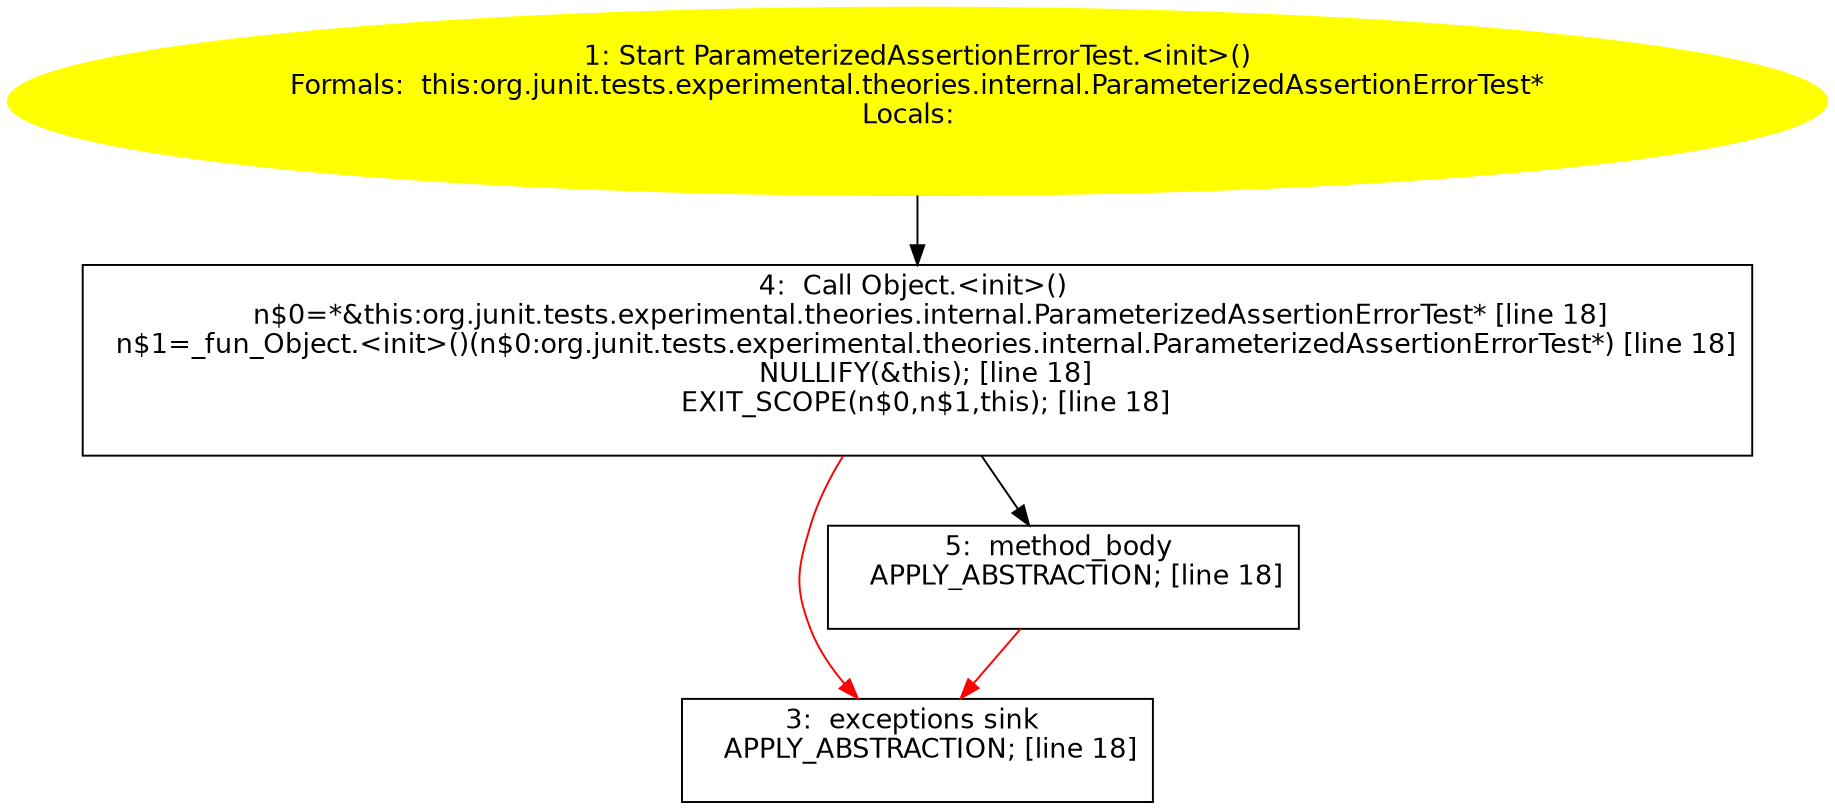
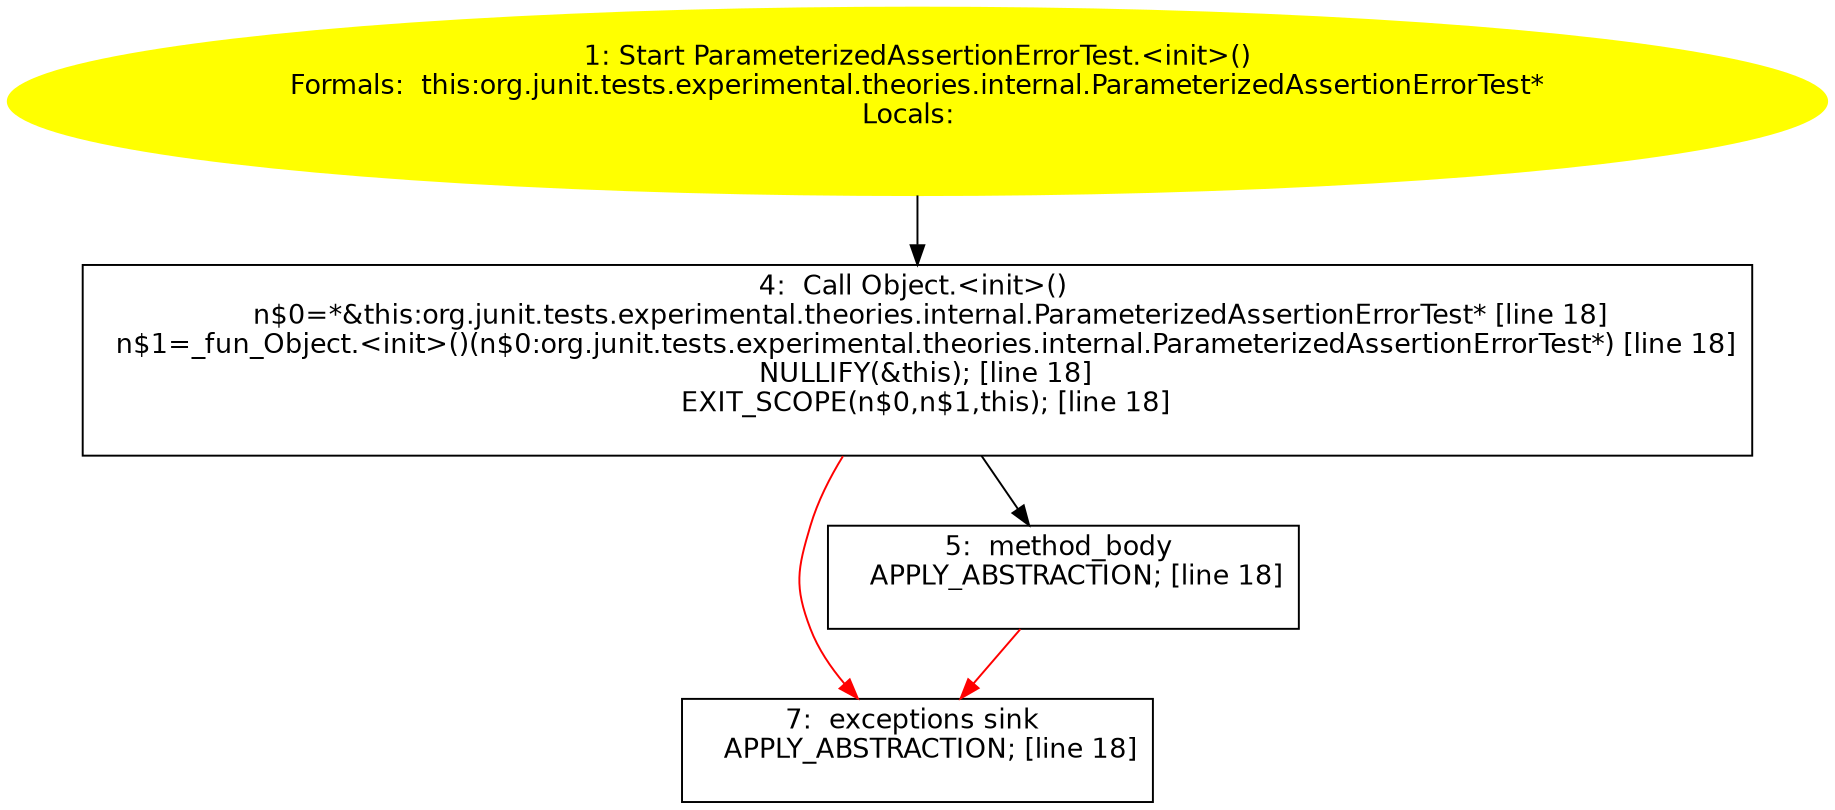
(917, 750) -> (917, 750)
